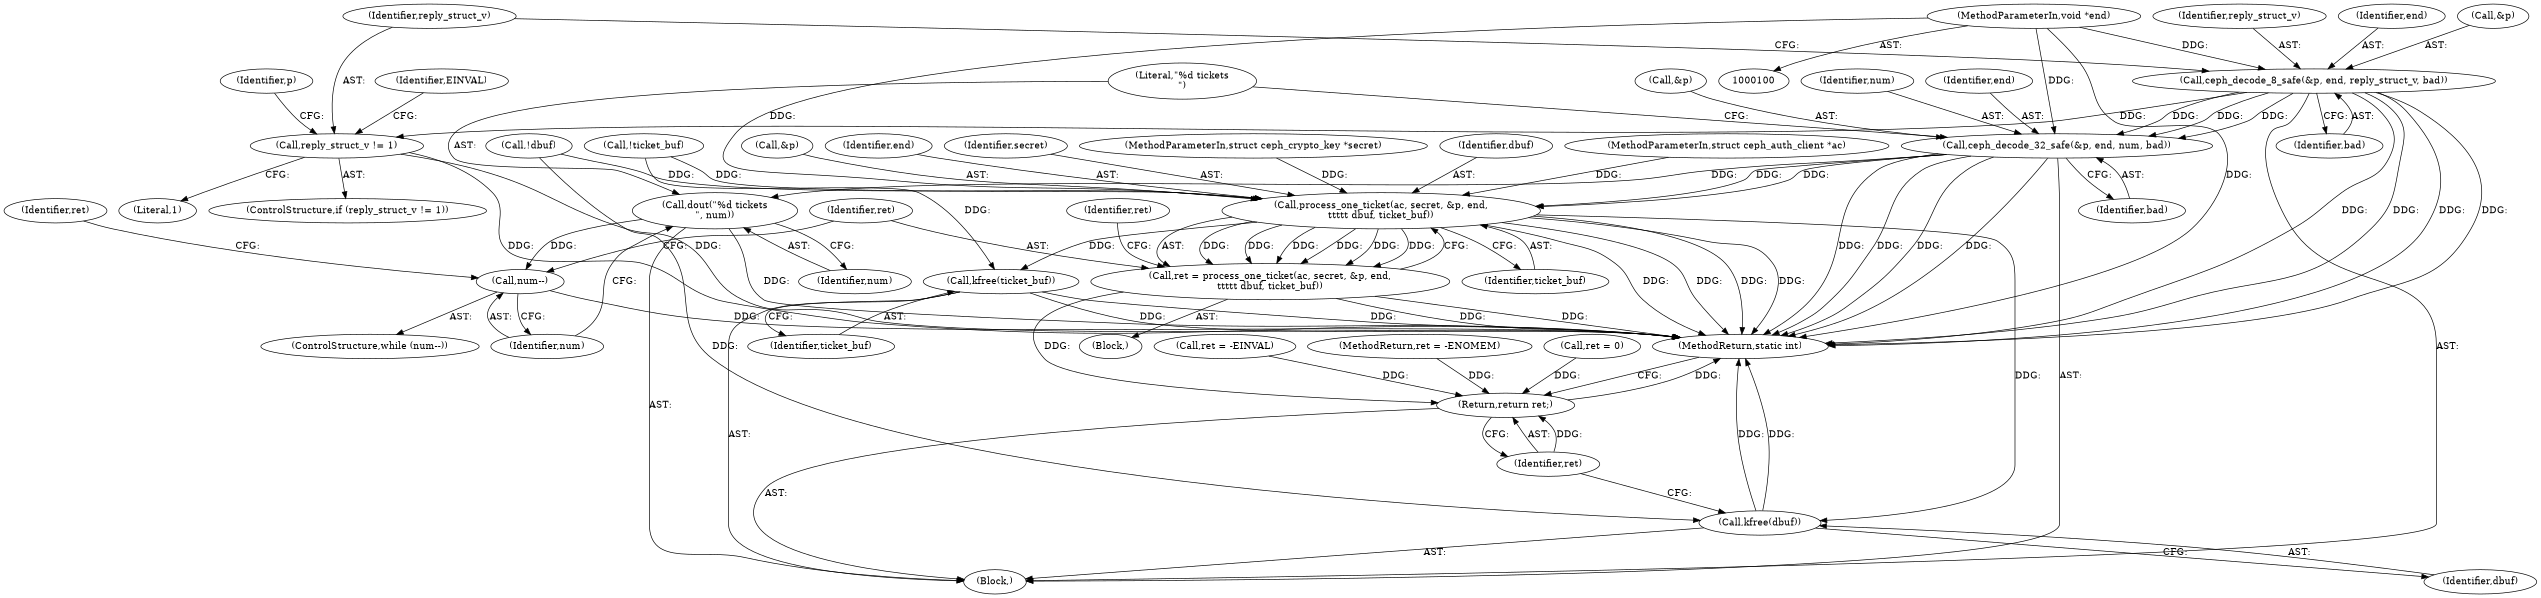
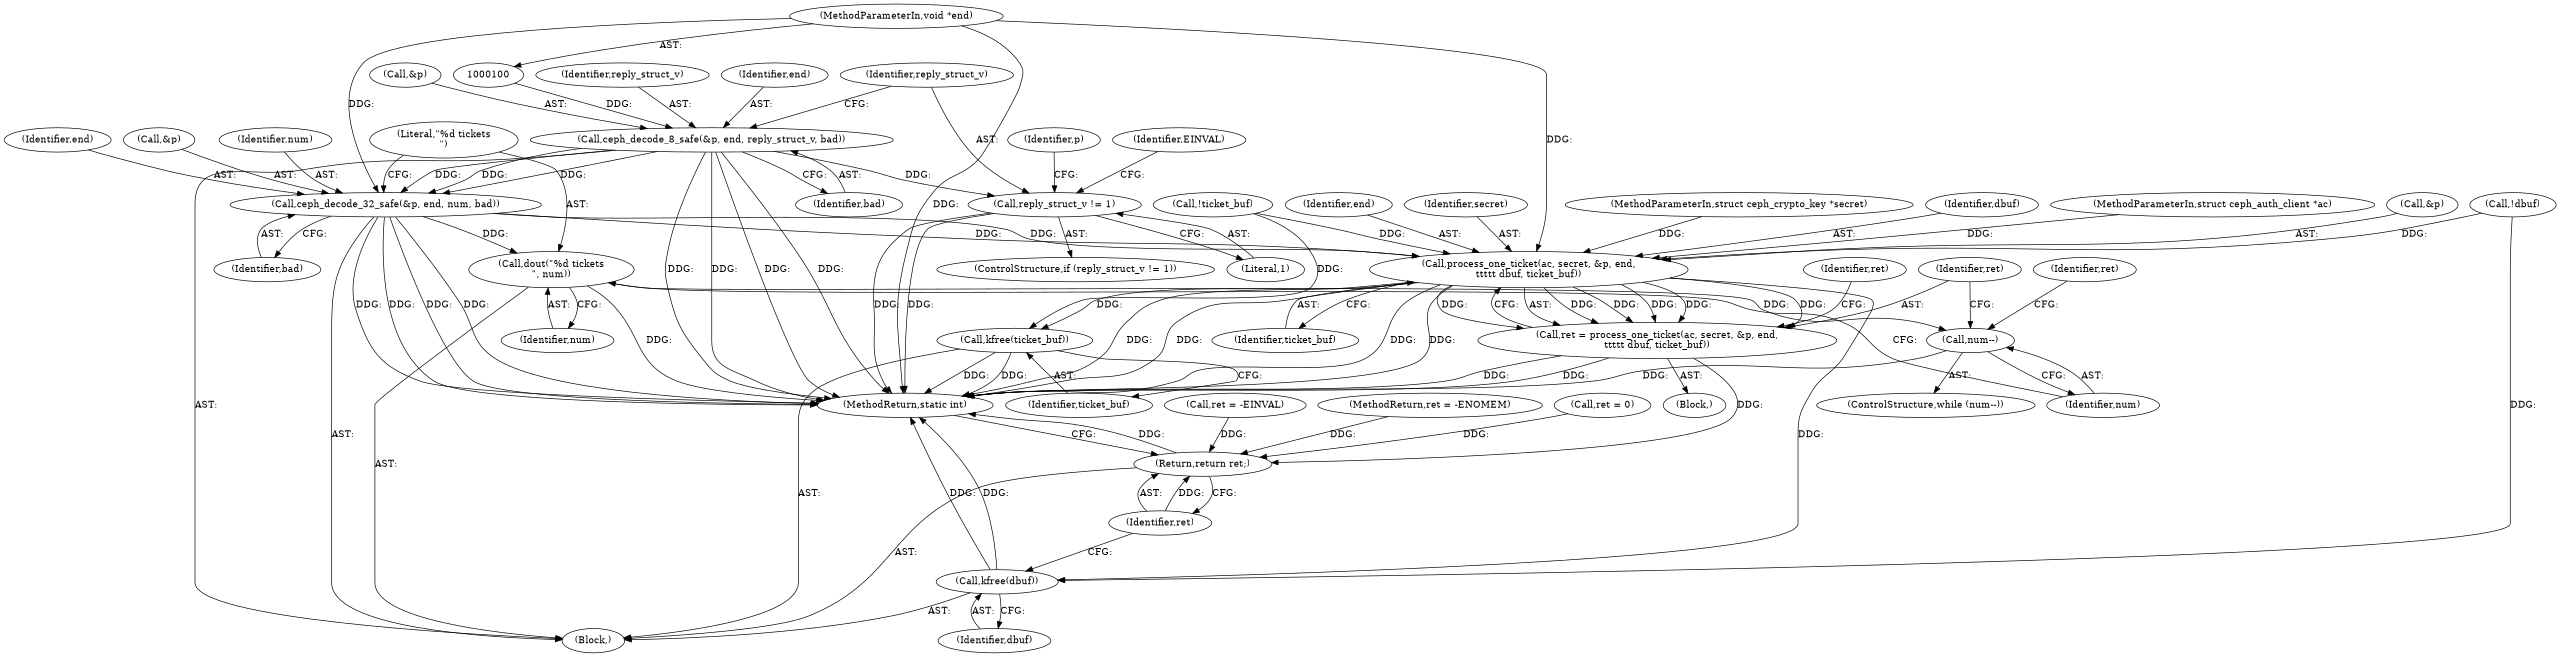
(2169, 48) -> (590, 105)
none -> (1193, 225)
